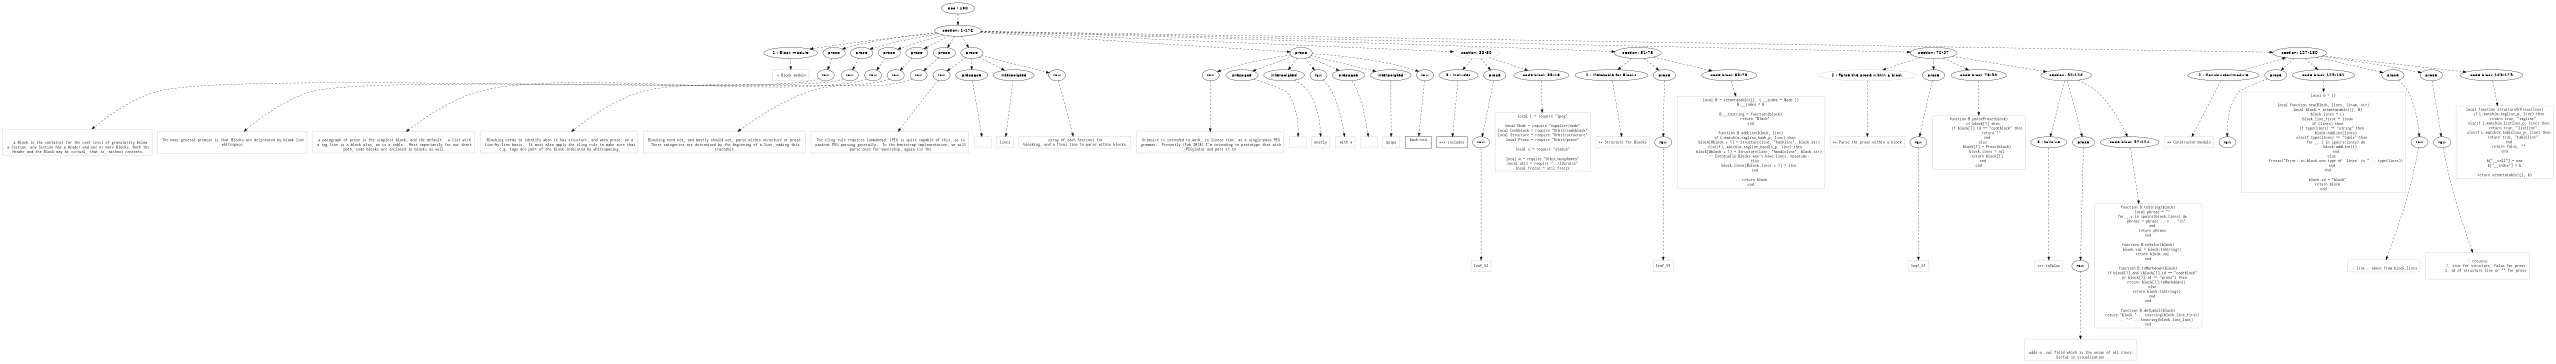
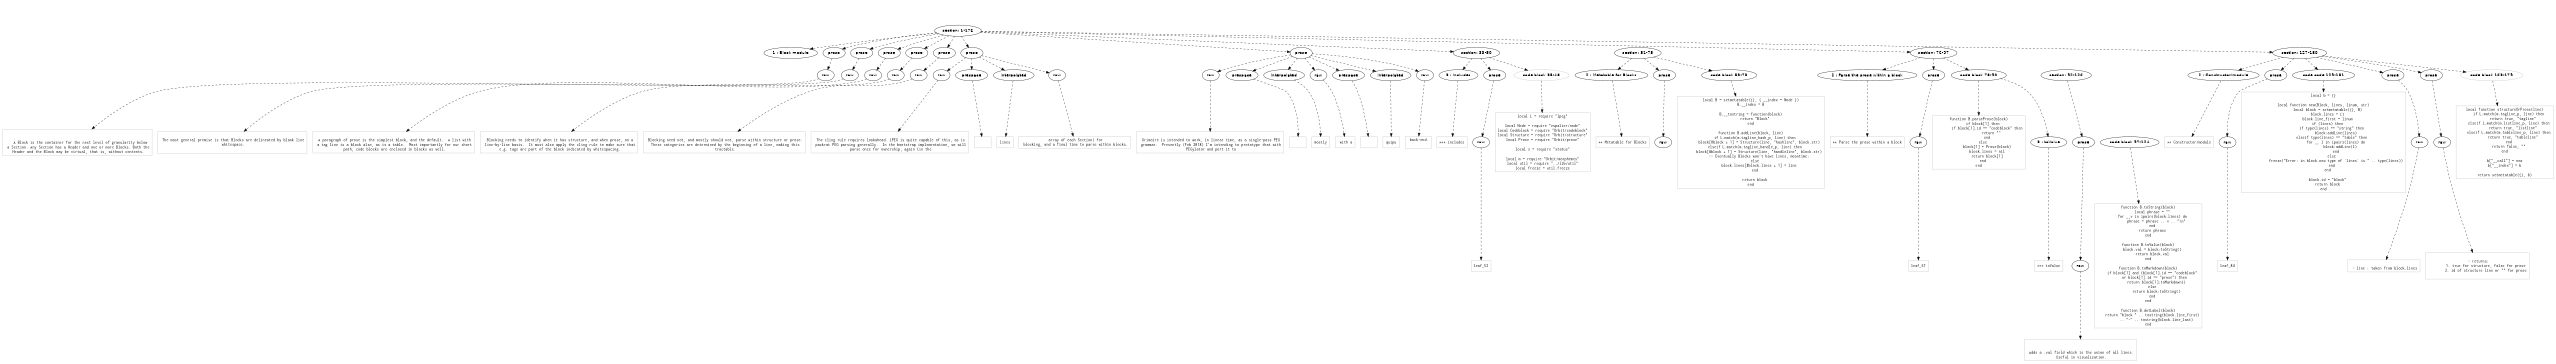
(958, 8) -> none
(1296, 41) -> none
(1476, 53) -> (1476, 53)
(1998, 64) -> none
(2262, 65) -> (2262, 63)
(791, 75) -> none
(1541, 75) -> (1541, 75)
(1867, 75) -> (1867, 75)
(2324, 75) -> (2324, 75)
(2492, 75) -> (2492, 75)
(2107, 102) -> none
(2058, 107) -> (2033, 98)
(1418, 142) -> (1418, 142)
(1452, 142) -> (1452, 142)
(1623, 142) -> (1623, 142)
(1663, 266) -> none
none -> (2228, 266)
